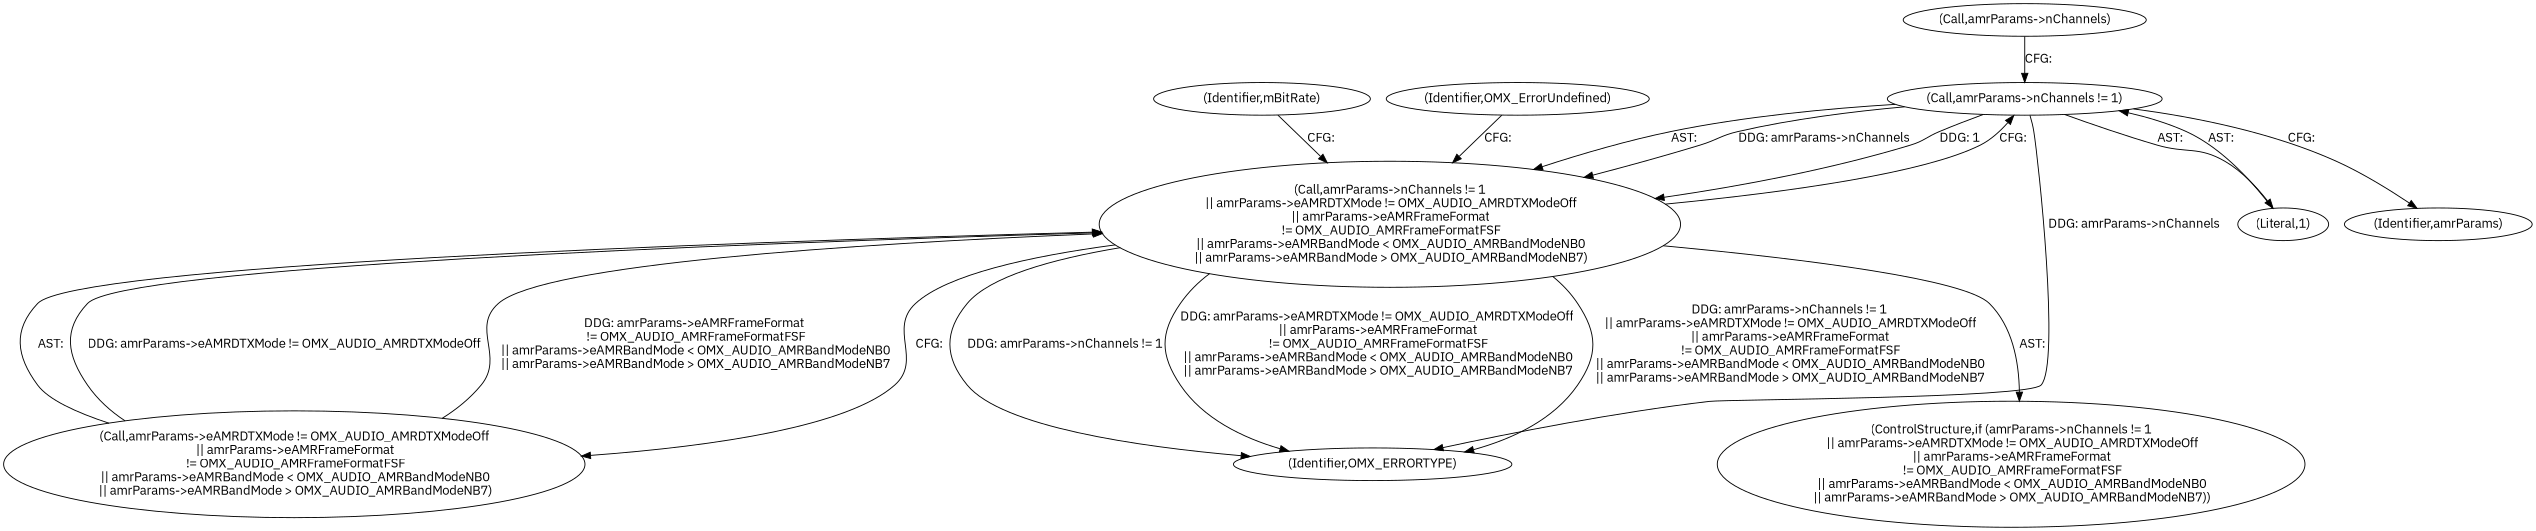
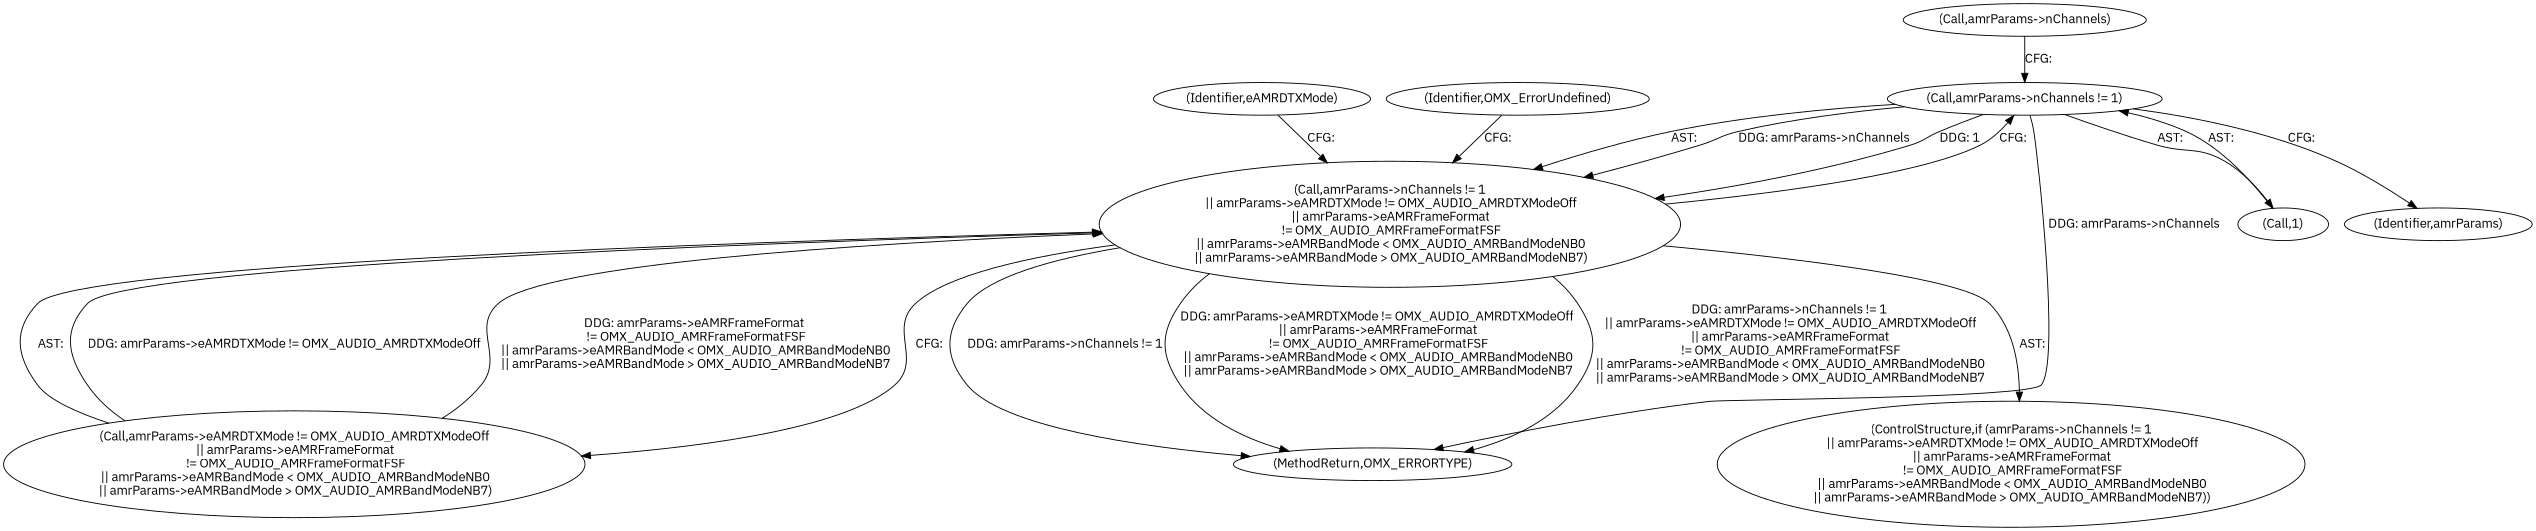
(1262, 99) -> (1262, 99)
(2283, 224) -> (2283, 224)
(1373, 464) -> (1373, 464)
